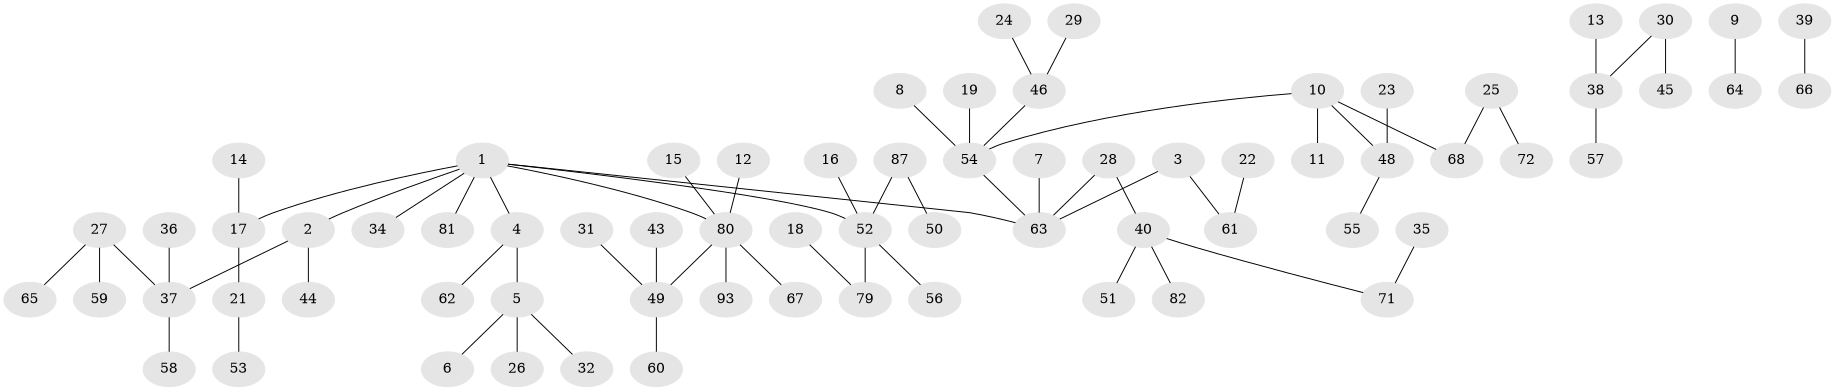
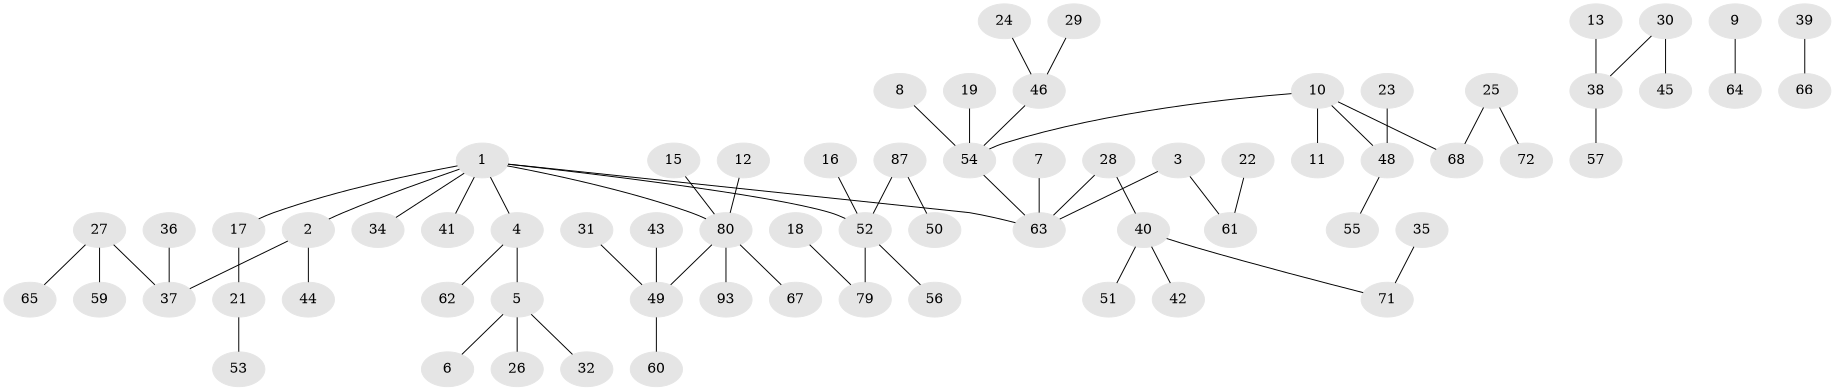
(239, 160) -> none
(448, 230) -> (448, 230)
(1178, 300) -> (1178, 300)
(169, 369) -> none
